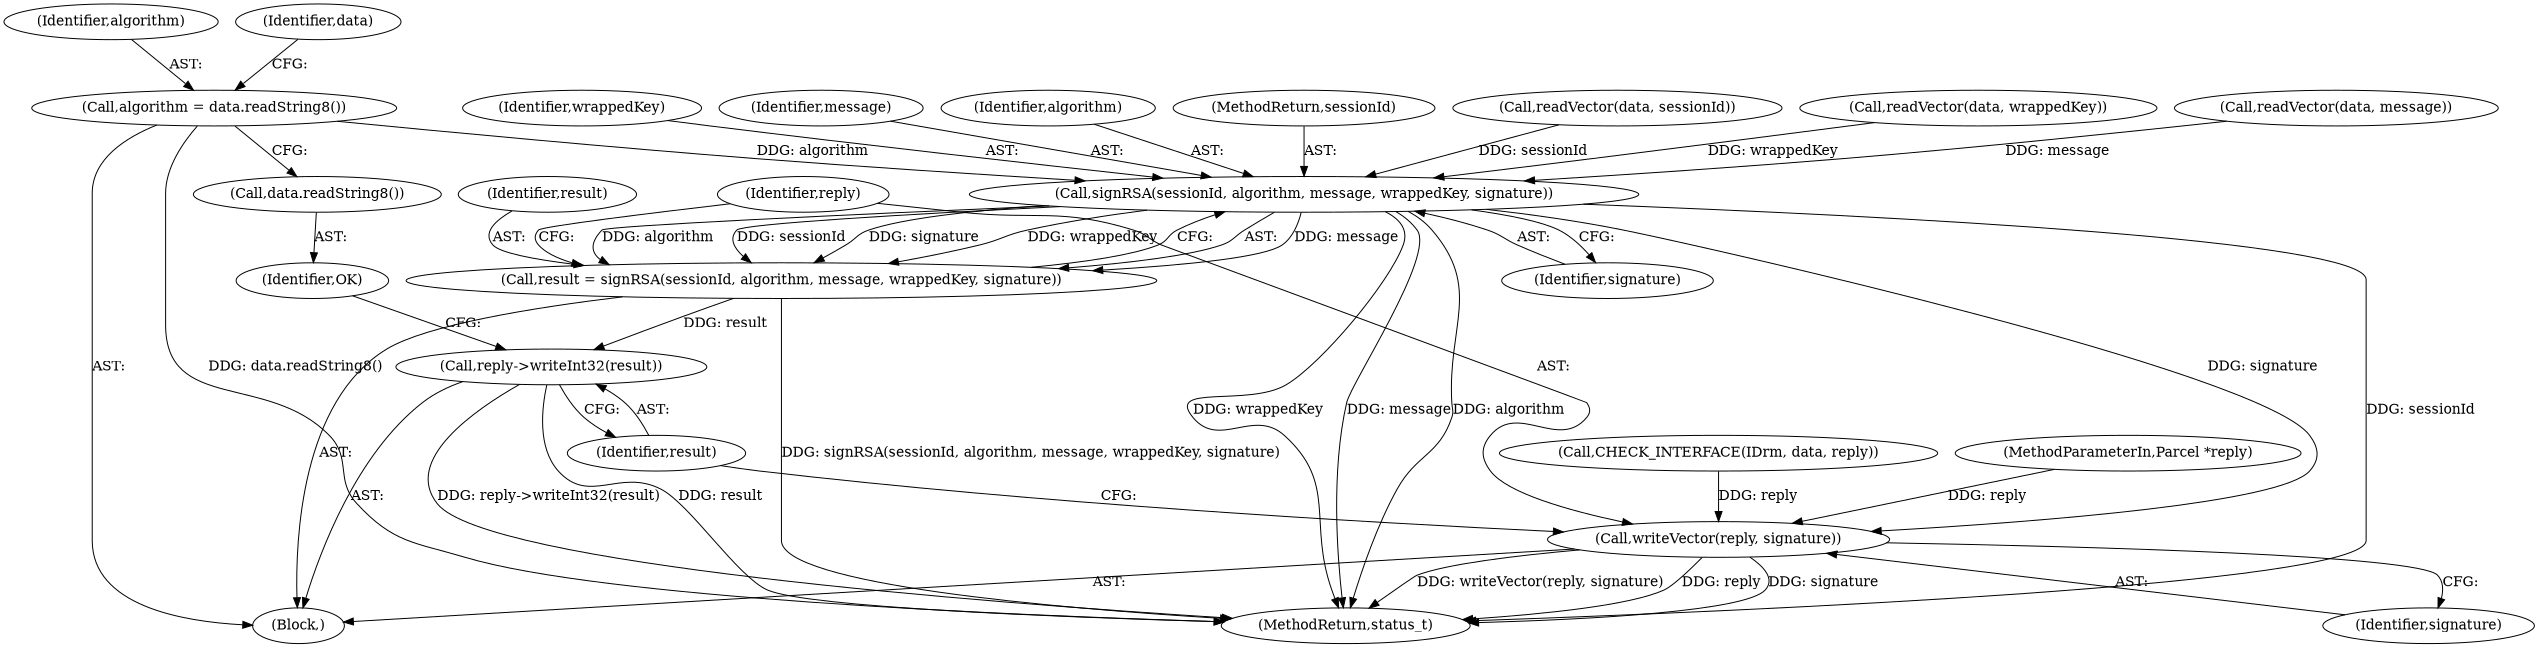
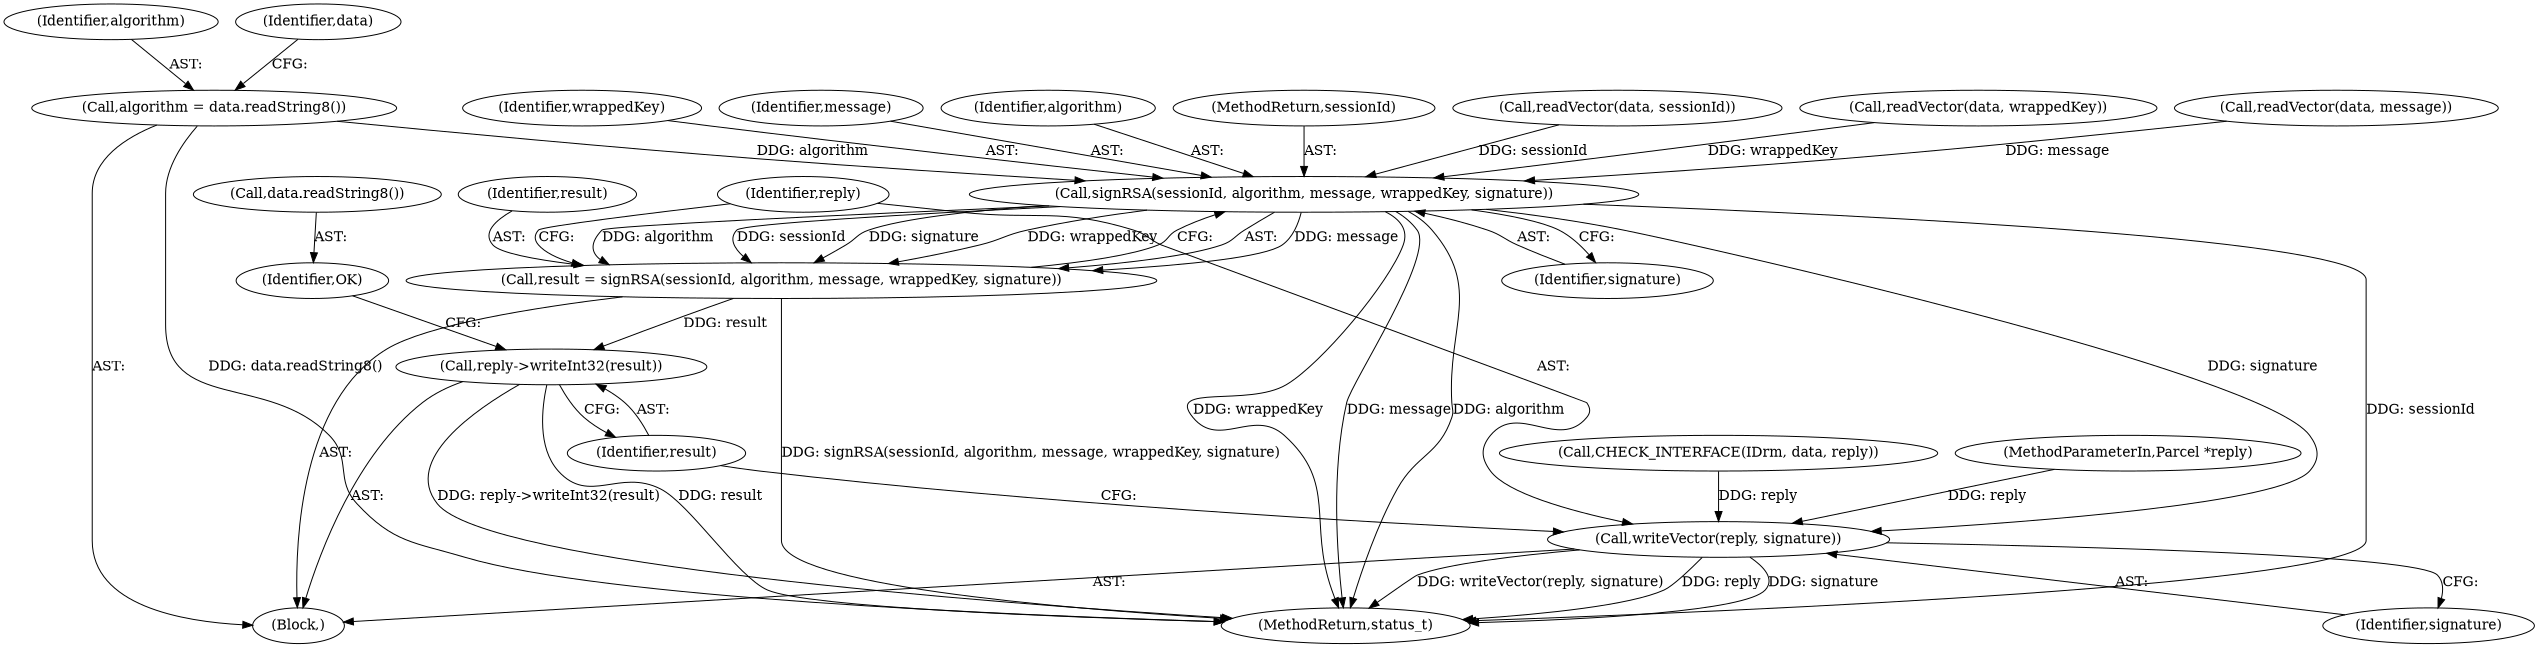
(262, 148) -> none
